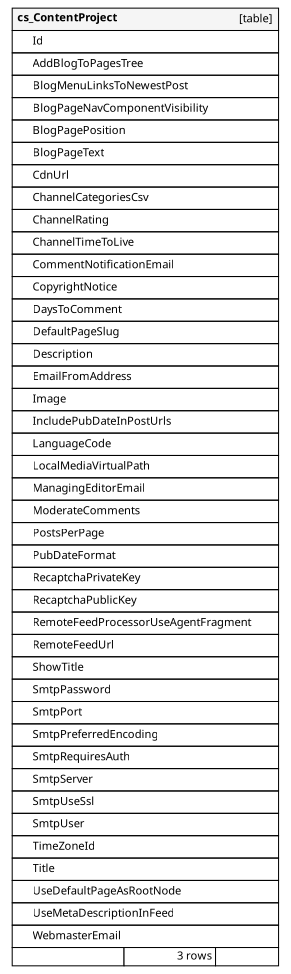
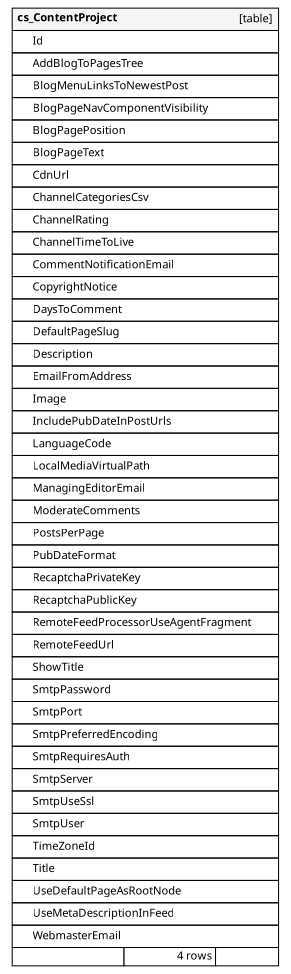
(195, 956) -> (195, 956)
